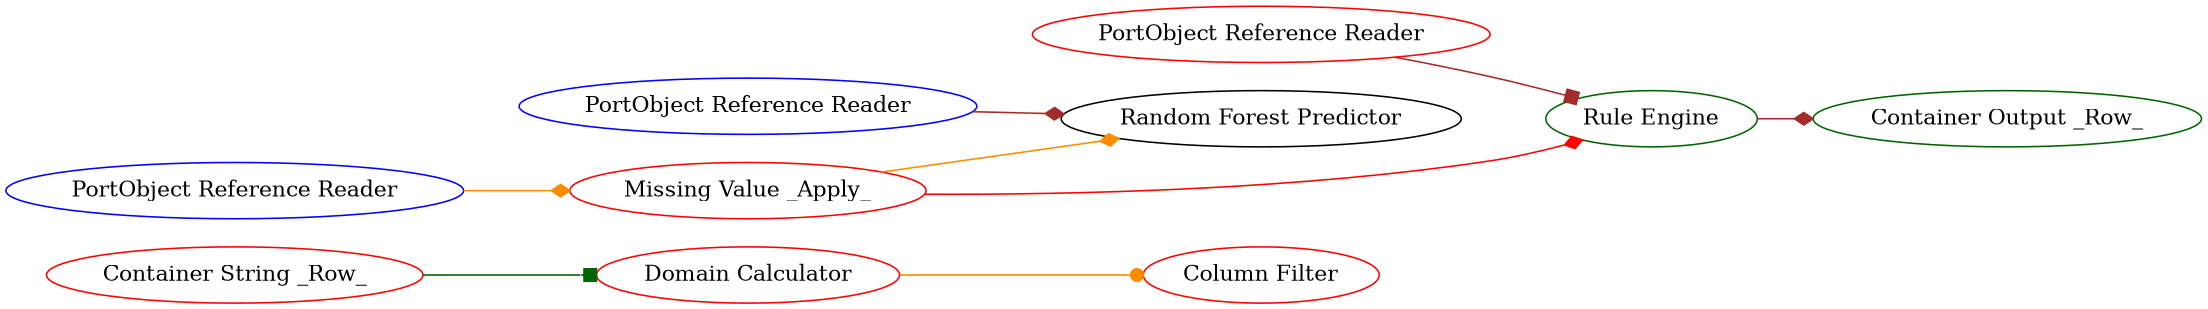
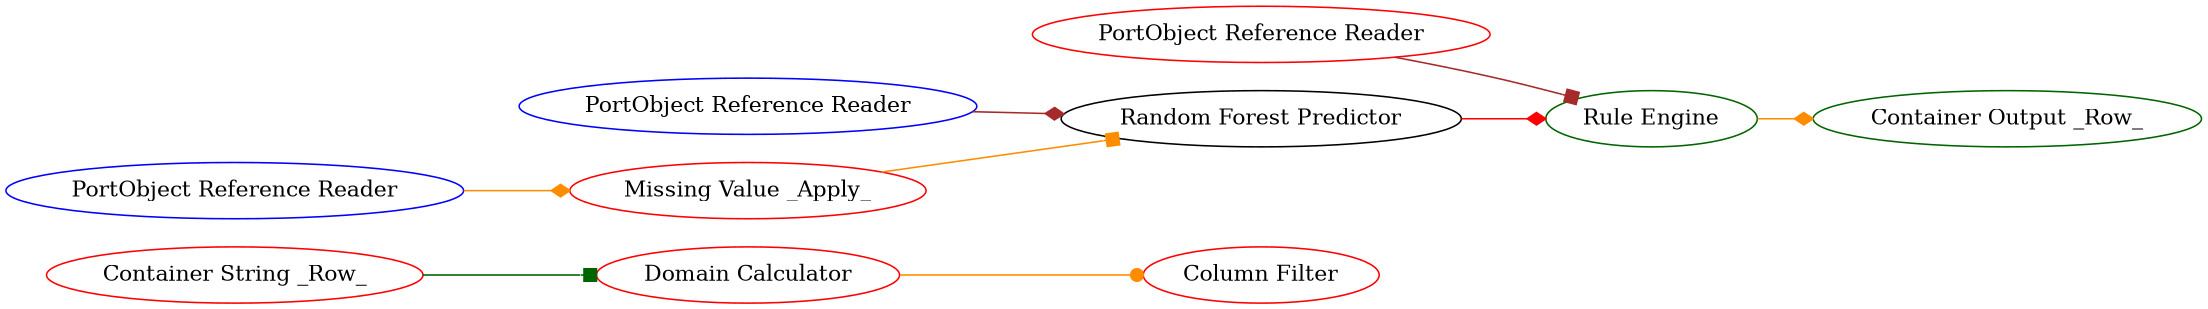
(1776, 119) -> (1776, 119)
(992, 156) -> (992, 156)
(1246, 185) -> (1494, 119)
